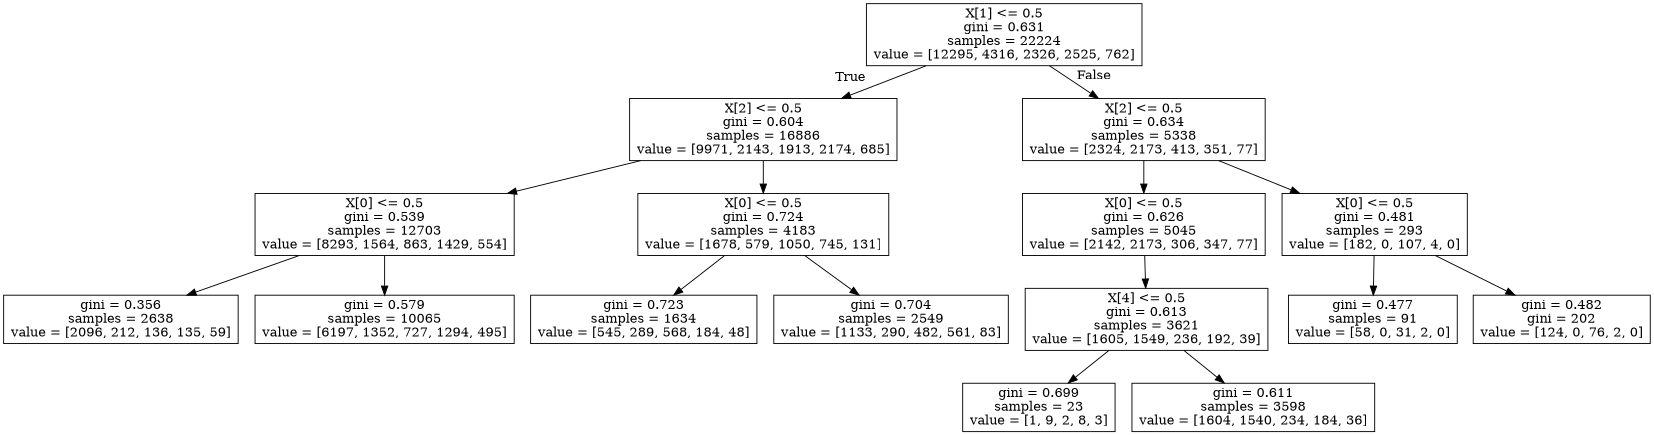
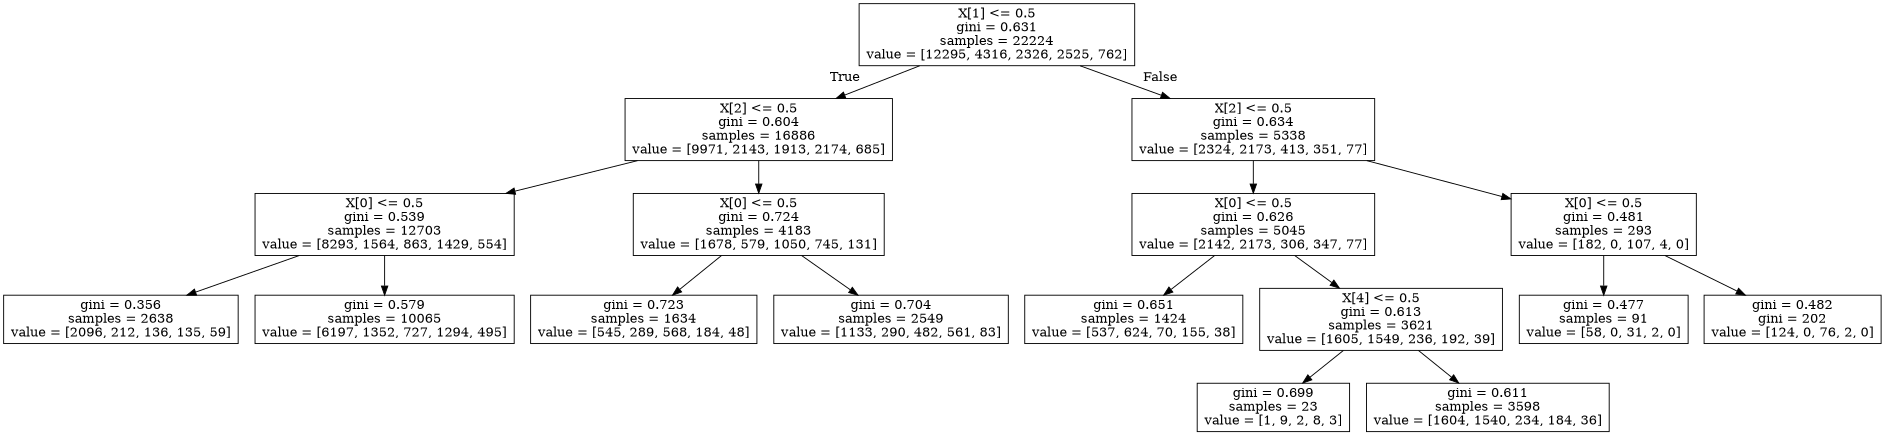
none -> (1134, 319)
